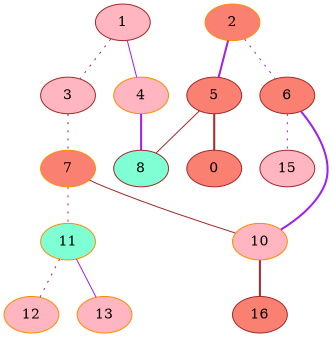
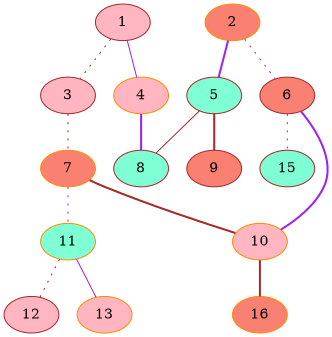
(214, 95) -> (214, 95)
(214, 169) -> (214, 169)
(287, 169) -> (287, 169)
(162, 208) -> (162, 208)
(31, 315) -> (31, 315)
(260, 315) -> (260, 315)
